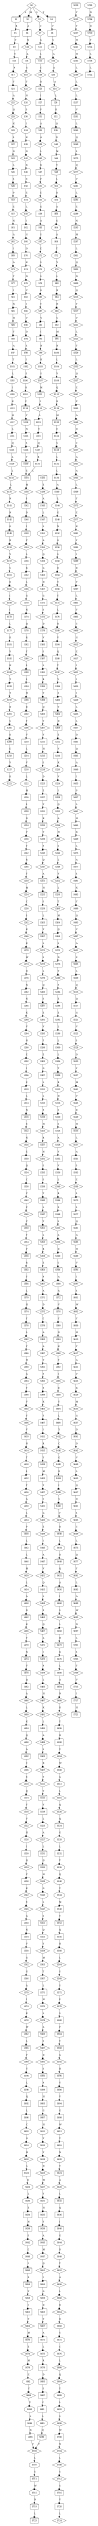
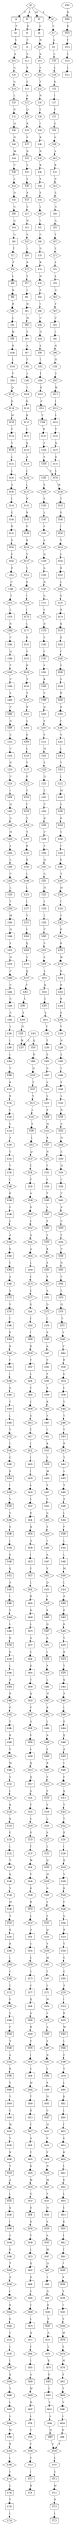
(76, 248) -> (28, 1040)
none -> (27, 797)
